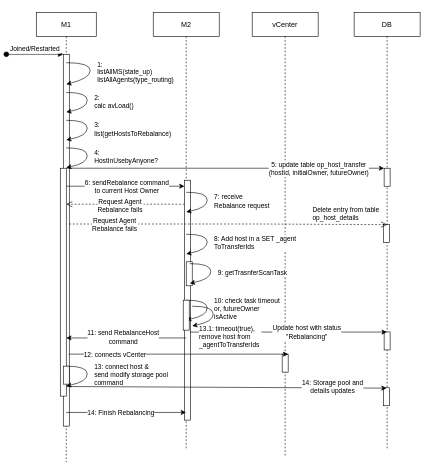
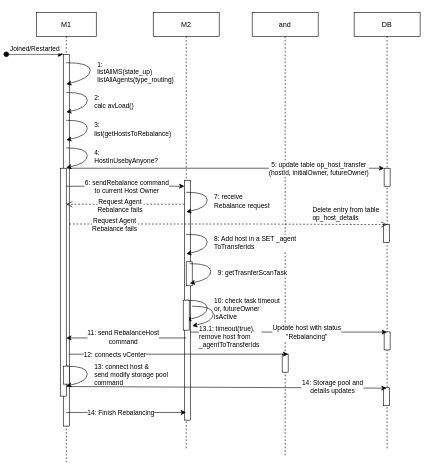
(285, 25) -> (285, 25)
